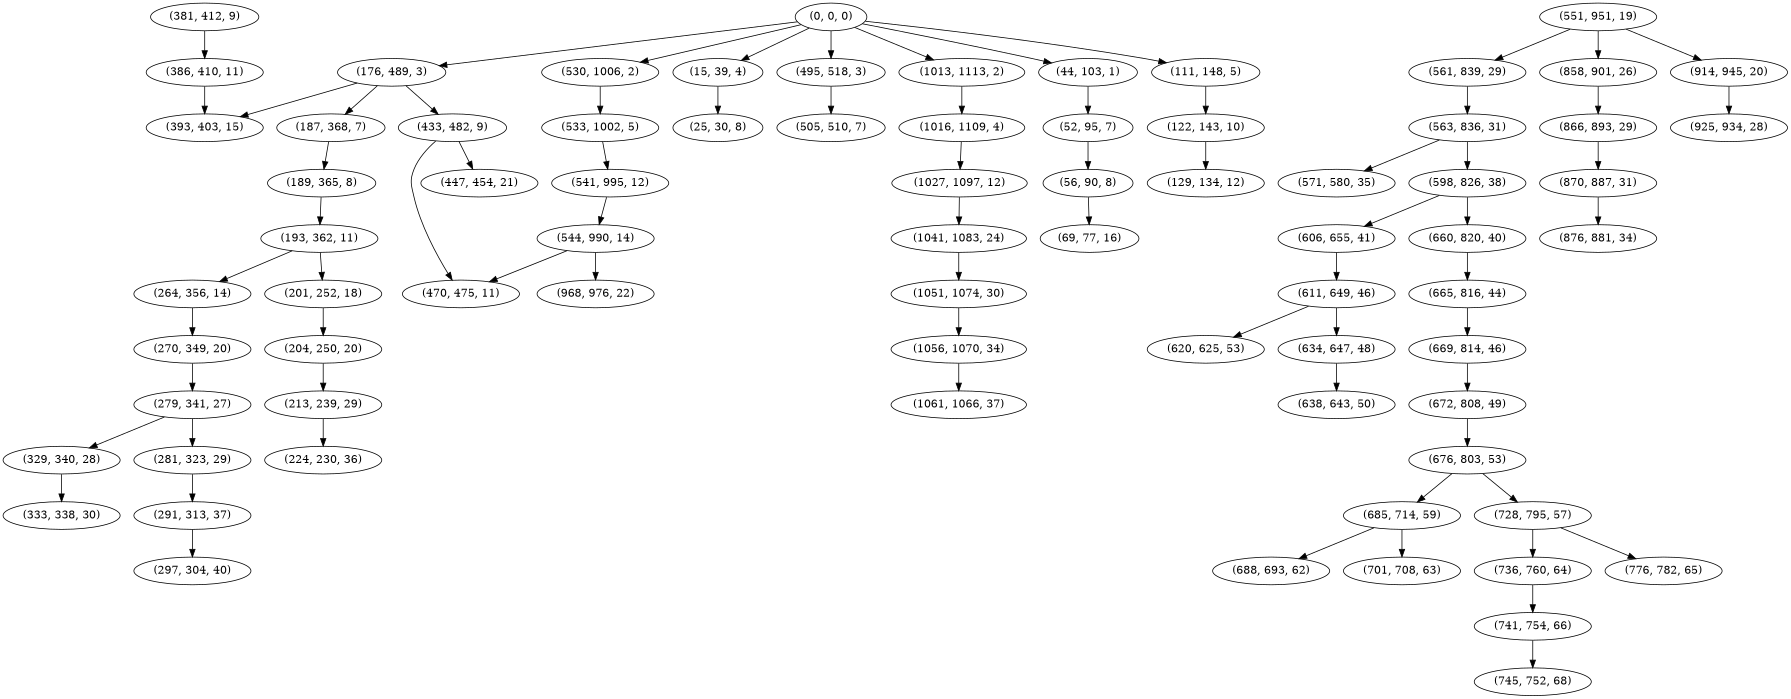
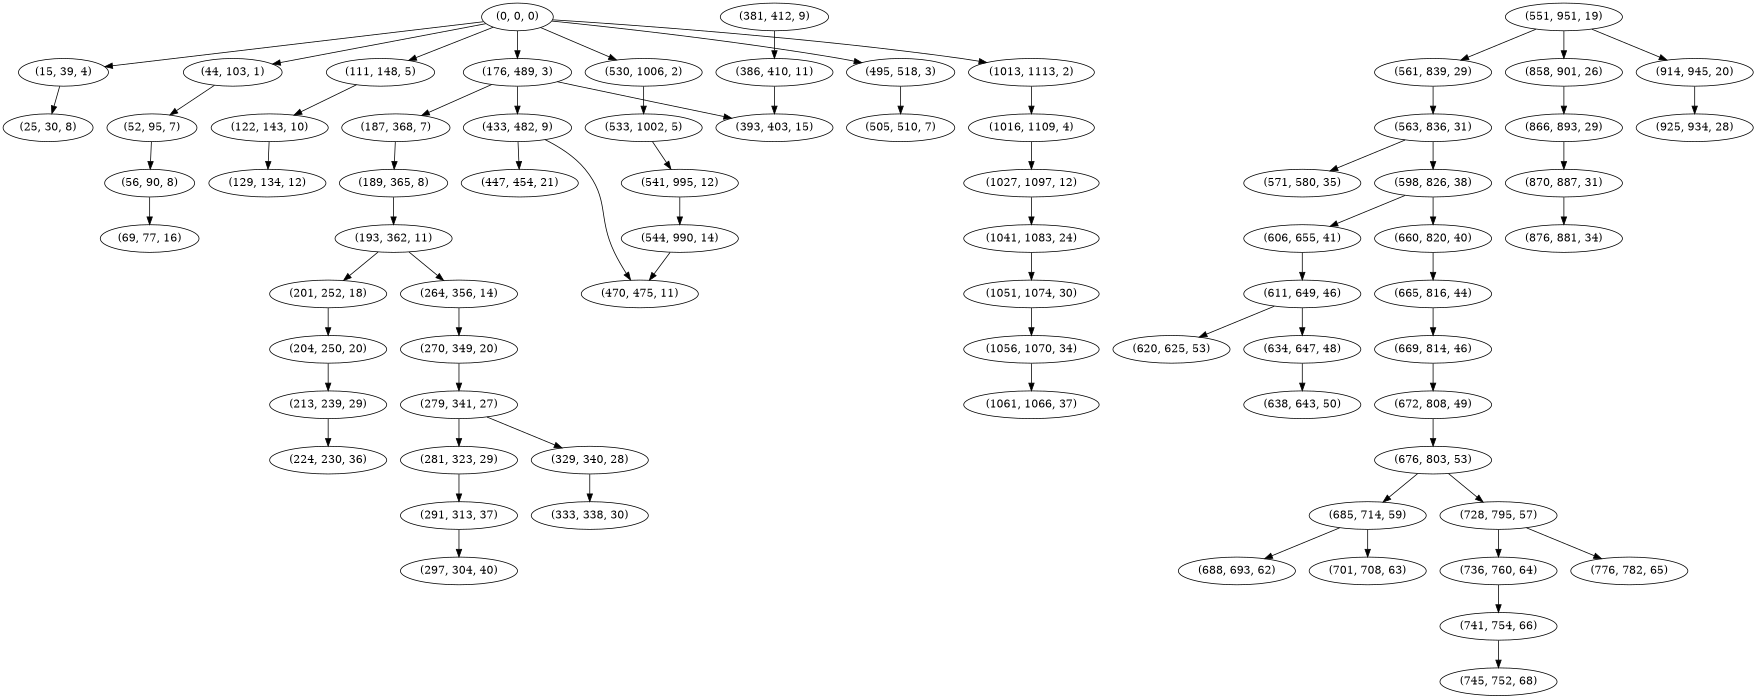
(596, 294) -> none
